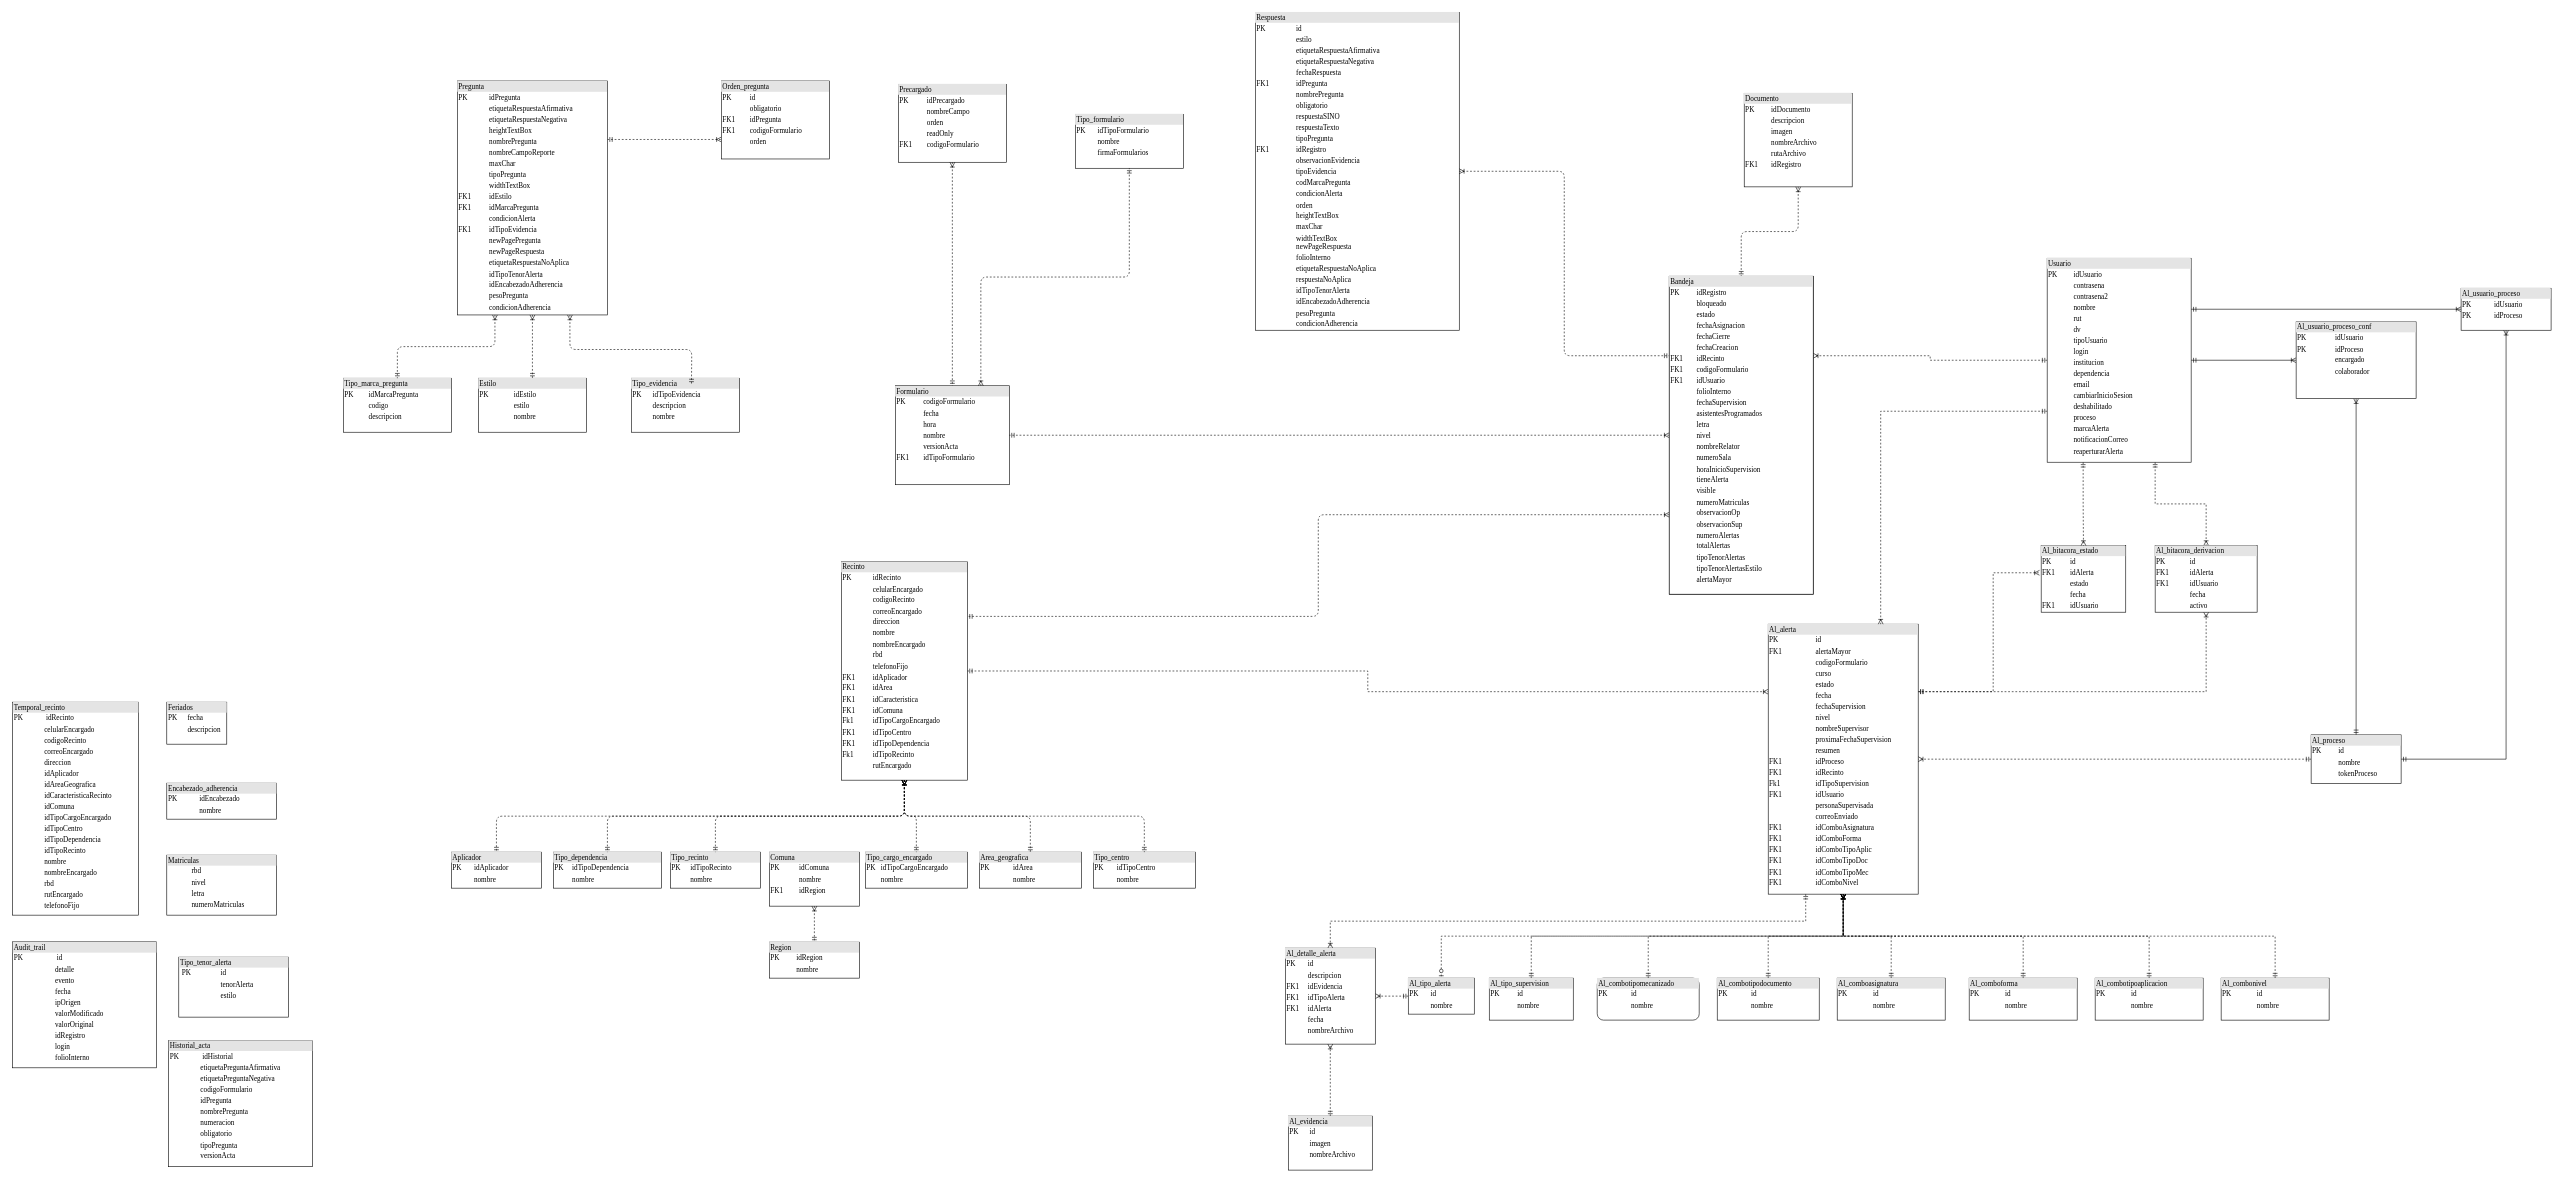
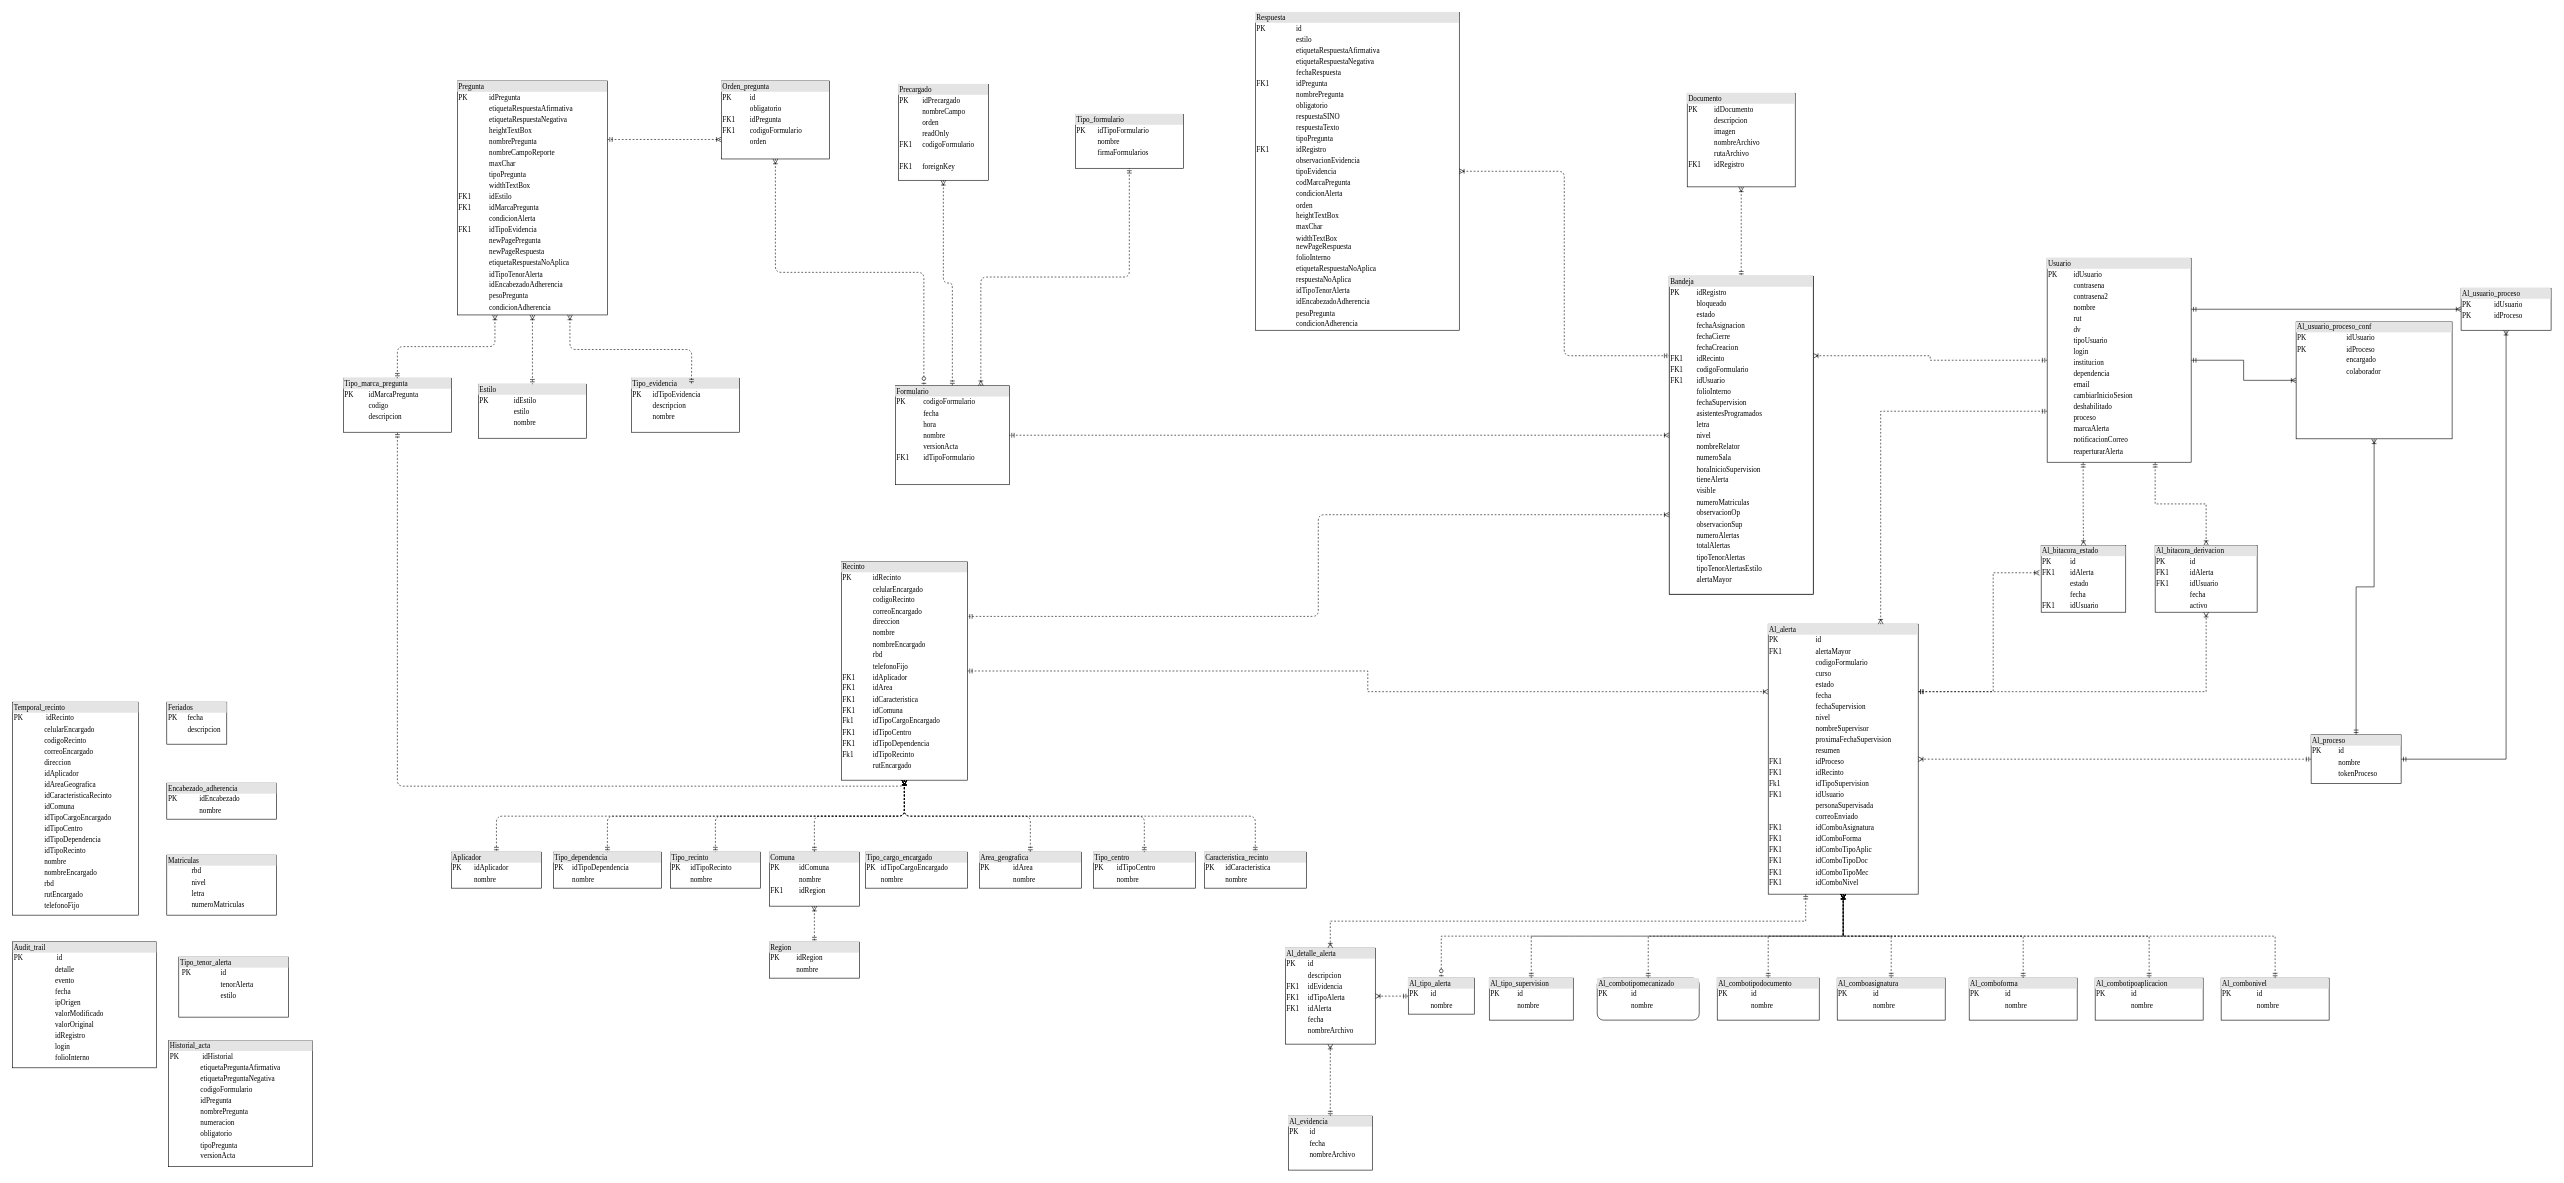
(953, 123) -> (944, 132)
(1799, 140) -> (1742, 140)
none -> (796, 272)
(2357, 360) -> (2375, 380)
(533, 405) -> (533, 411)
none -> (1217, 816)
(917, 834) -> (472, 786)
none -> (815, 835)
none -> (1256, 870)
(1314, 1134) -> (1314, 1134)
